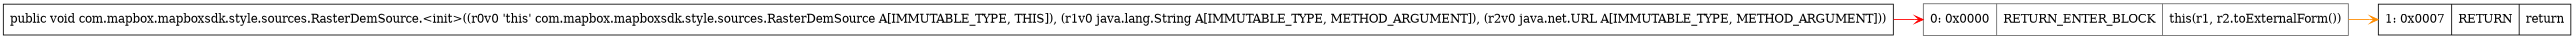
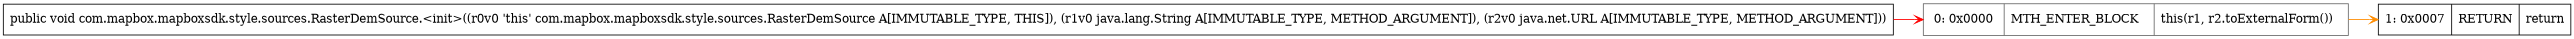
(2080, 19) -> (2075, 19)
